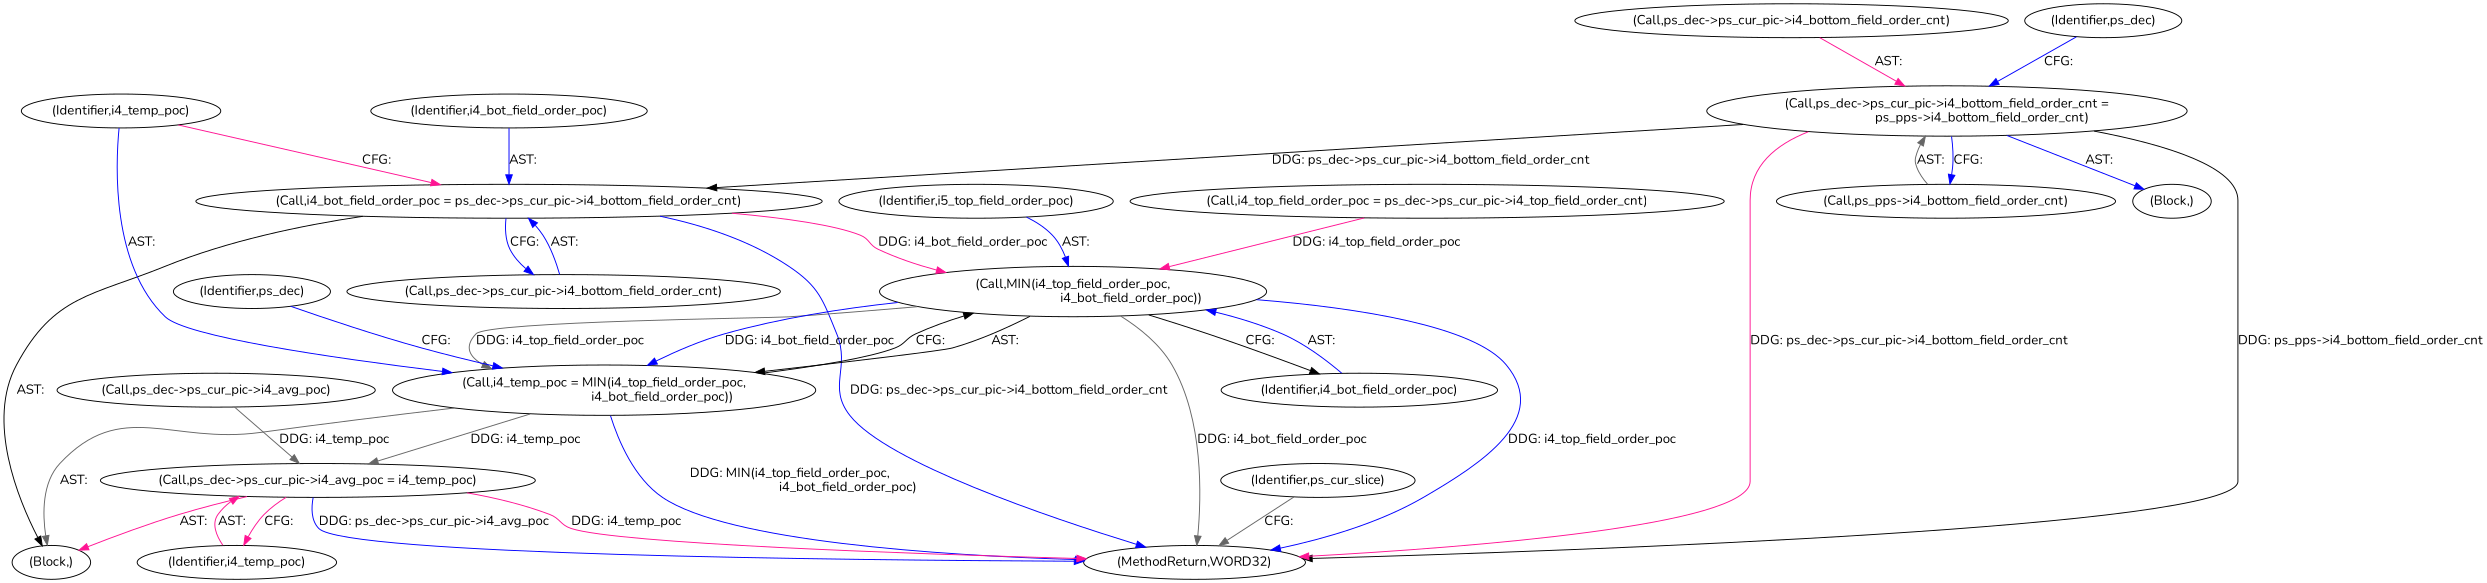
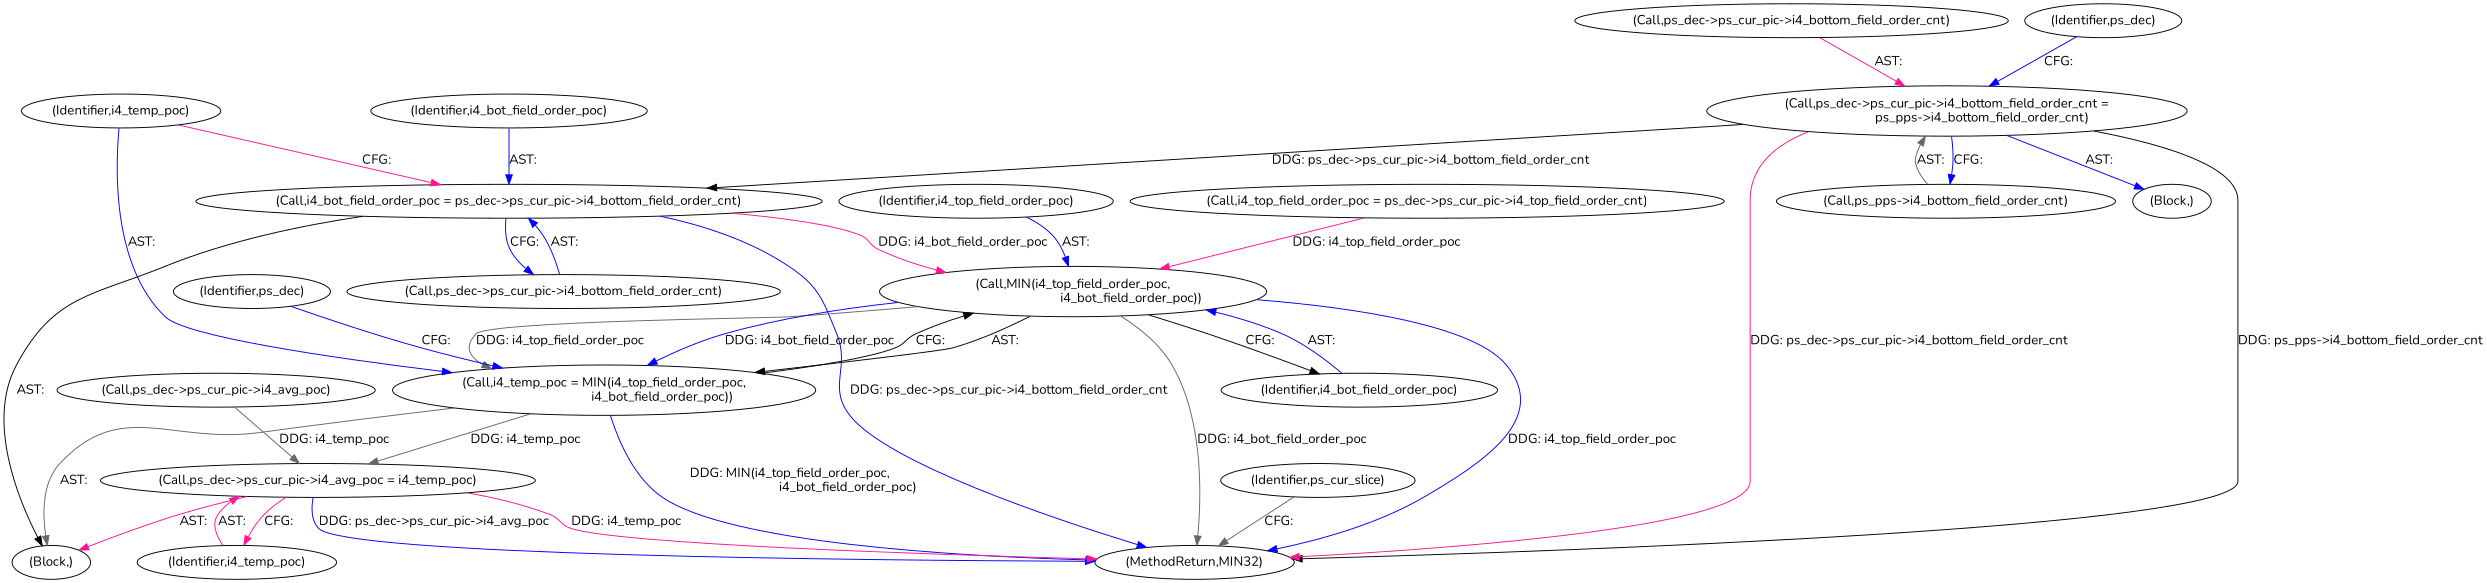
(976, 201) -> (976, 201)
(1195, 562) -> (1195, 562)
